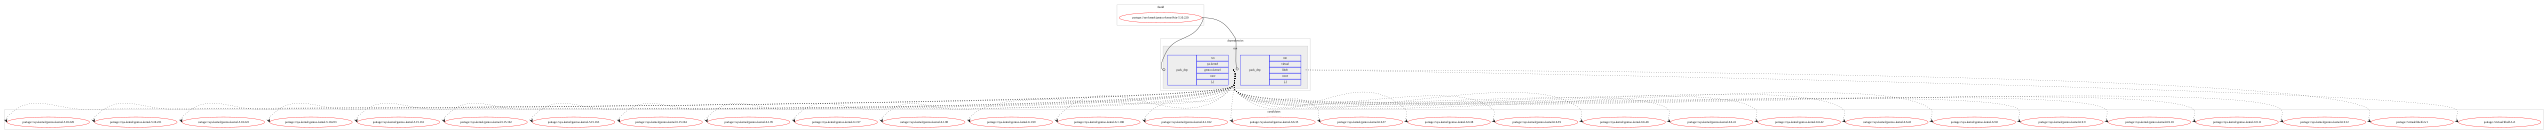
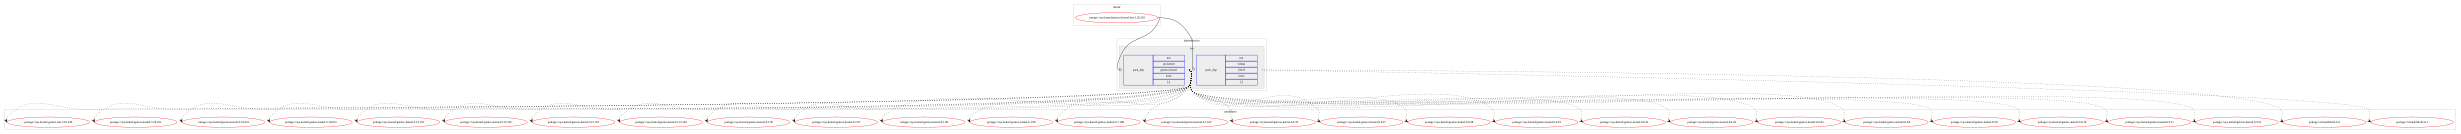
(48, 122) -> (48, 122)
(1624, 122) -> none
